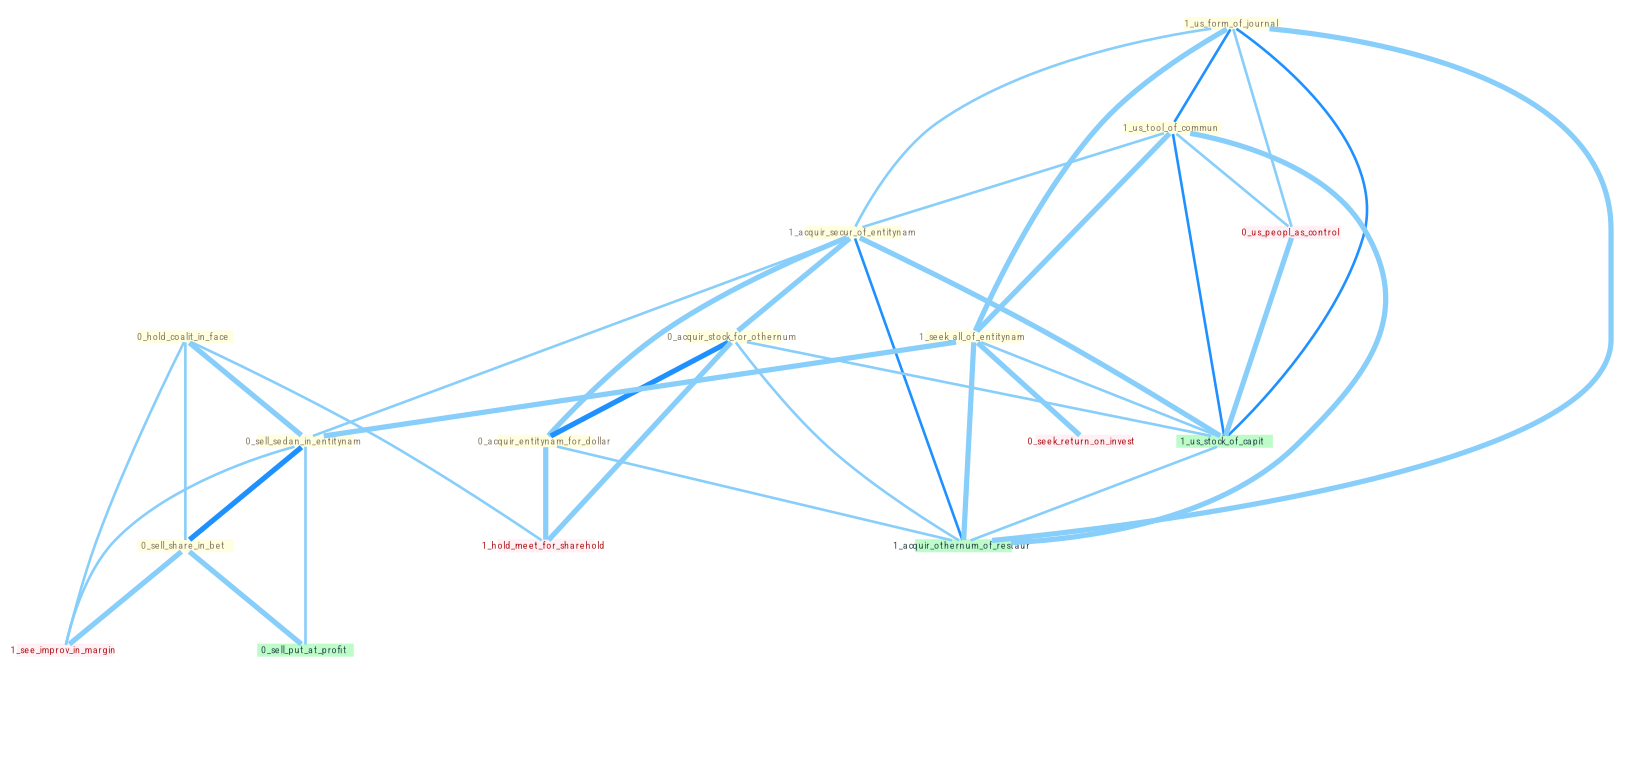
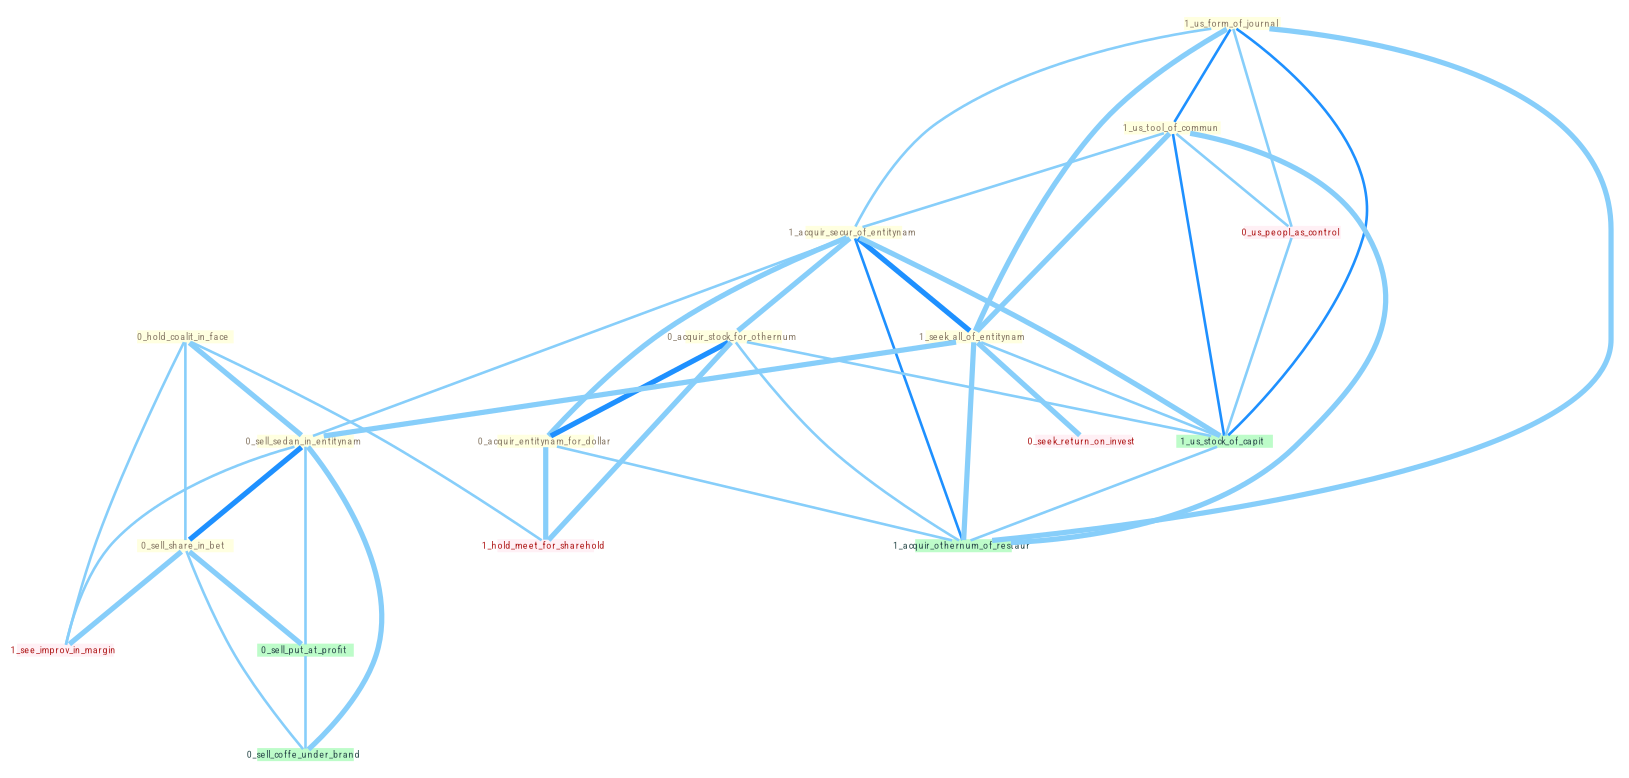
none -> (914, 285)
(1259, 337) -> (1259, 337)
none -> (306, 755)
